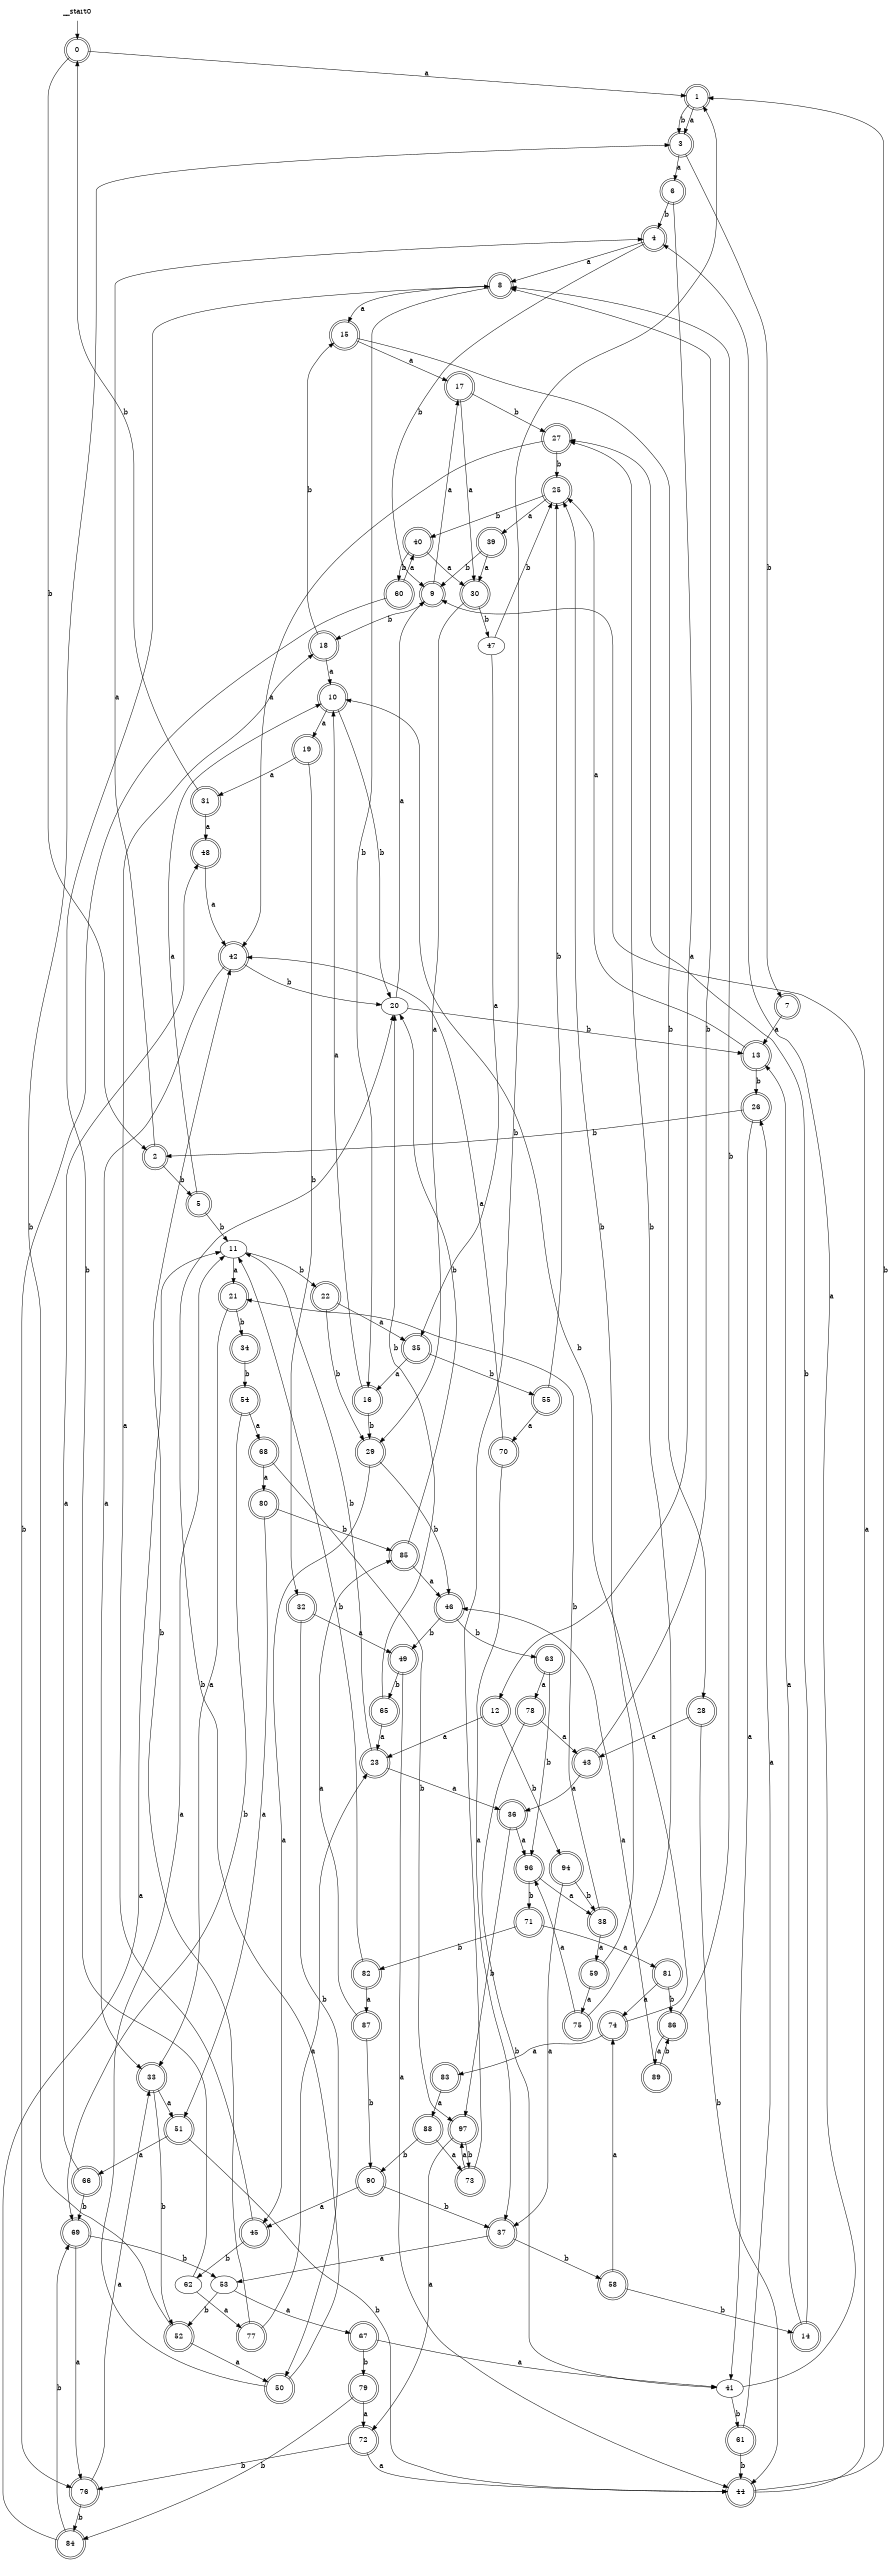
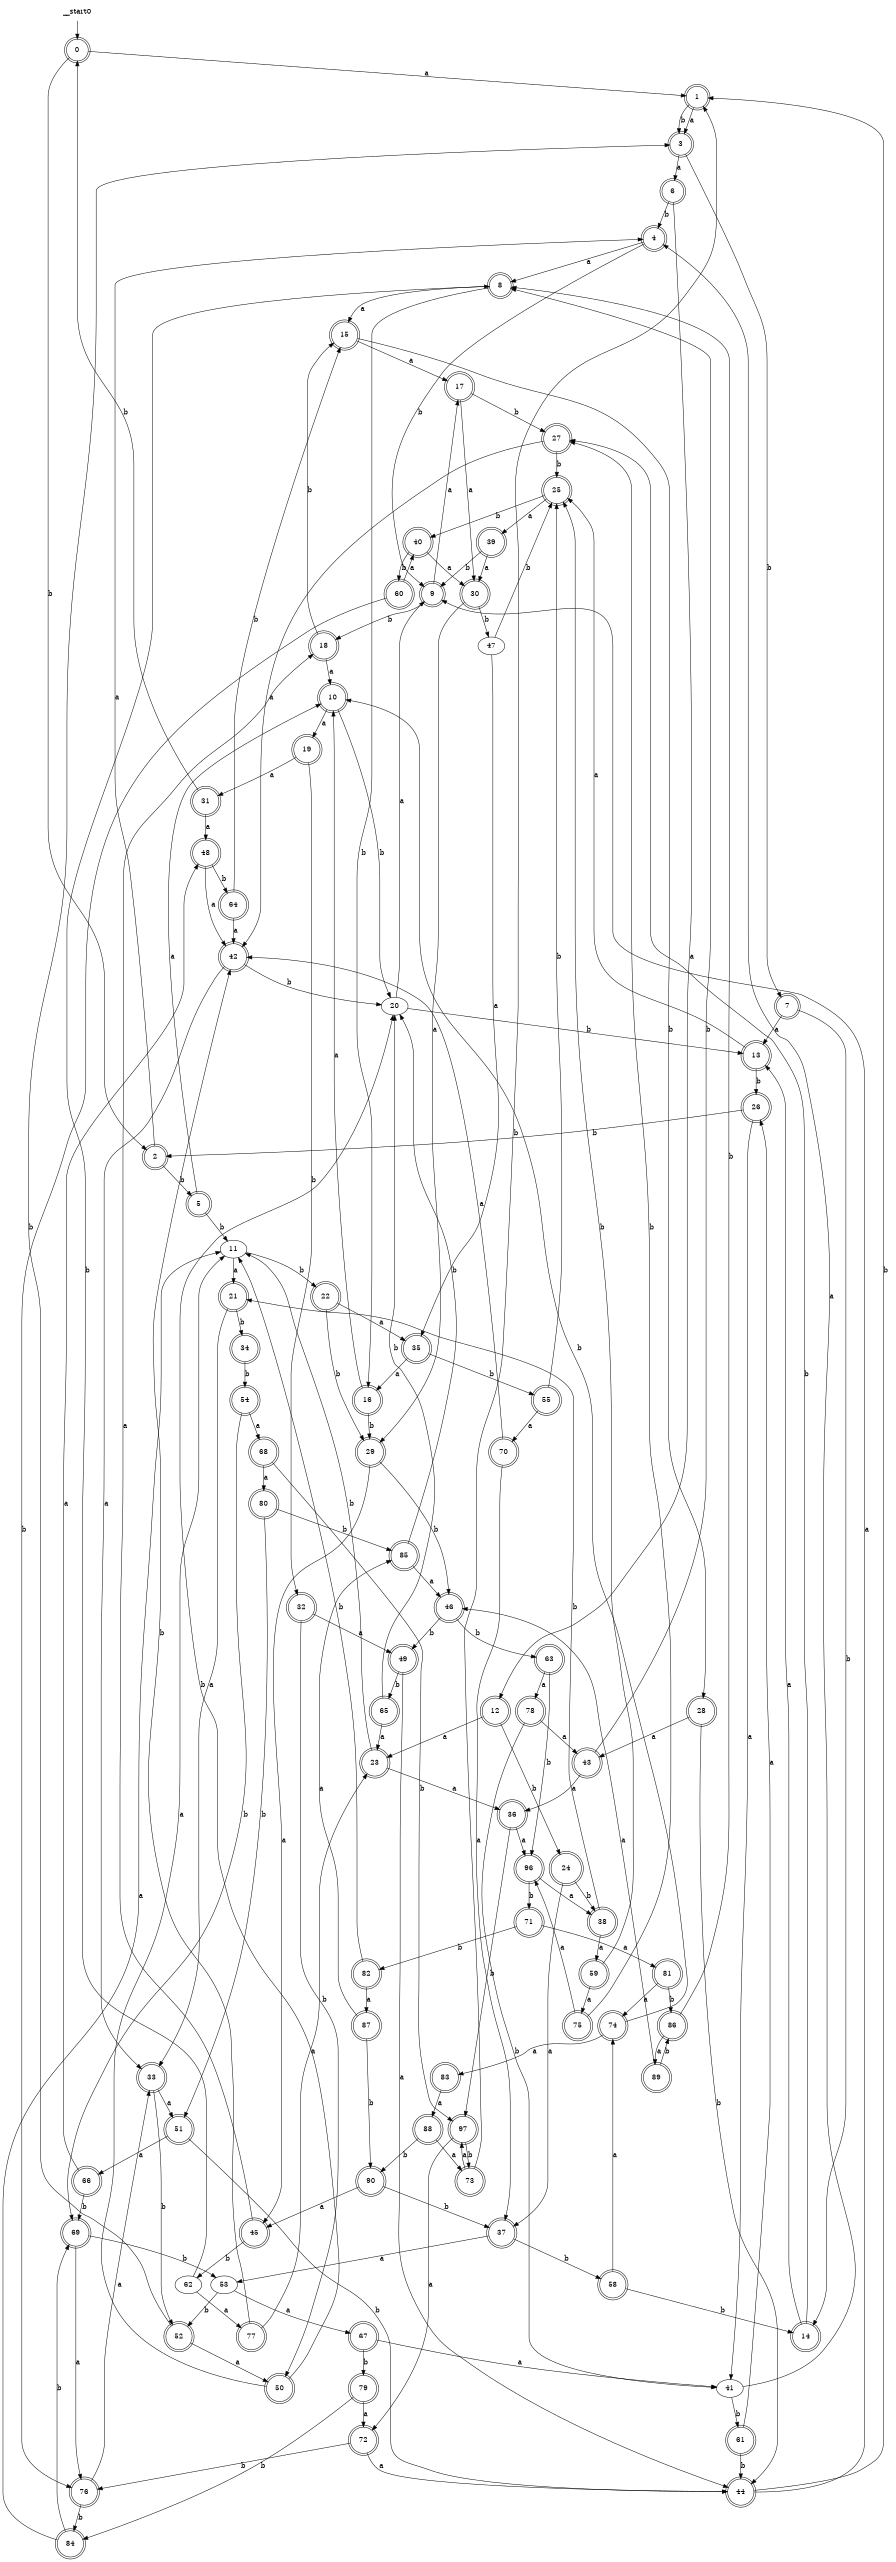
none -> (234, 905)
none -> (846, 1655)
(264, 1815) -> (264, 1815)
(566, 1869) -> (566, 1869)
